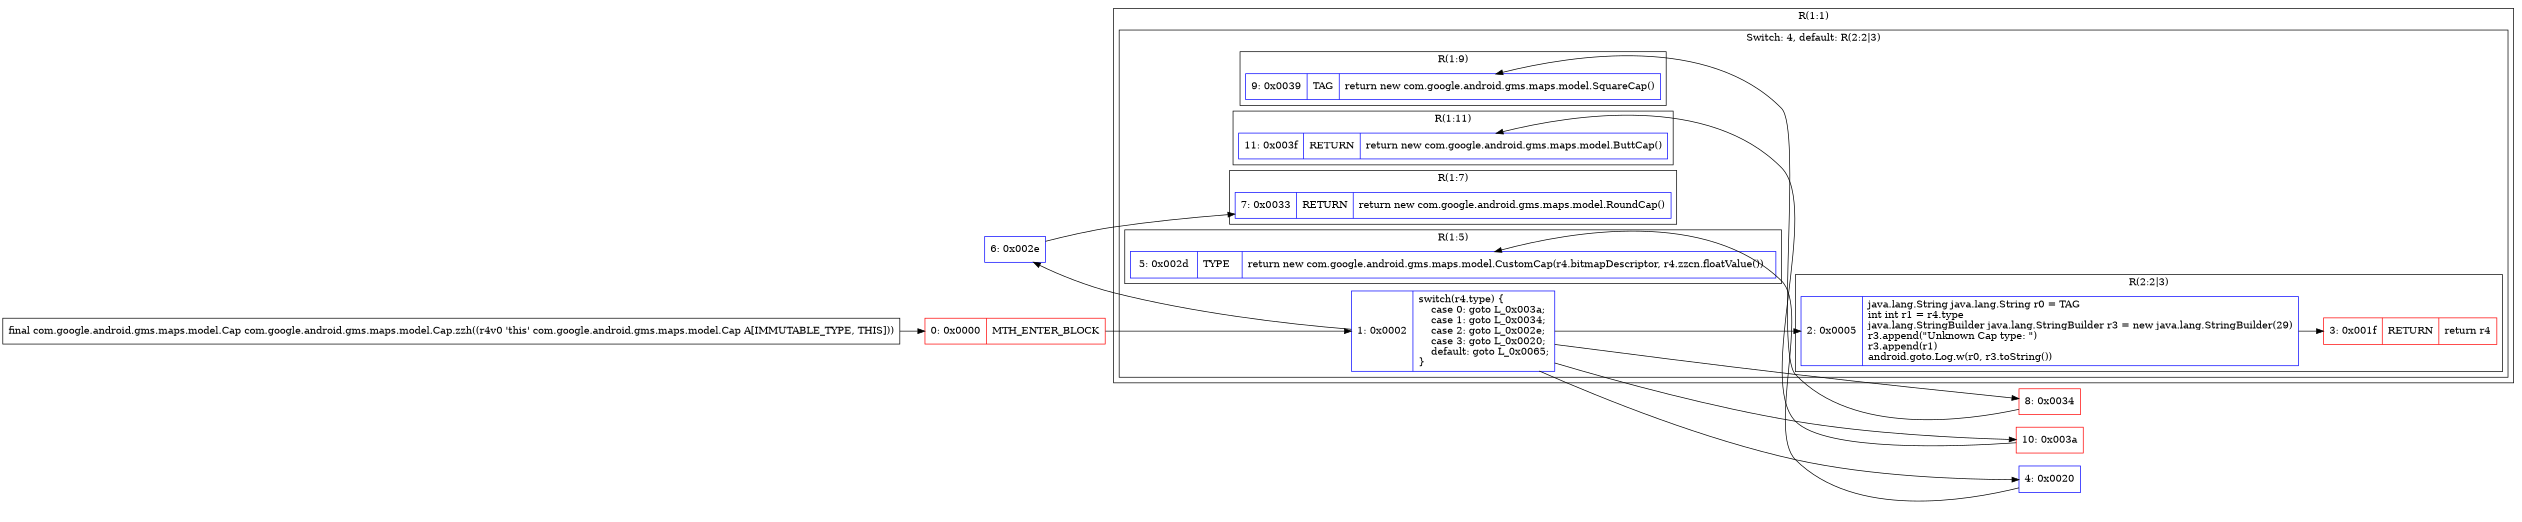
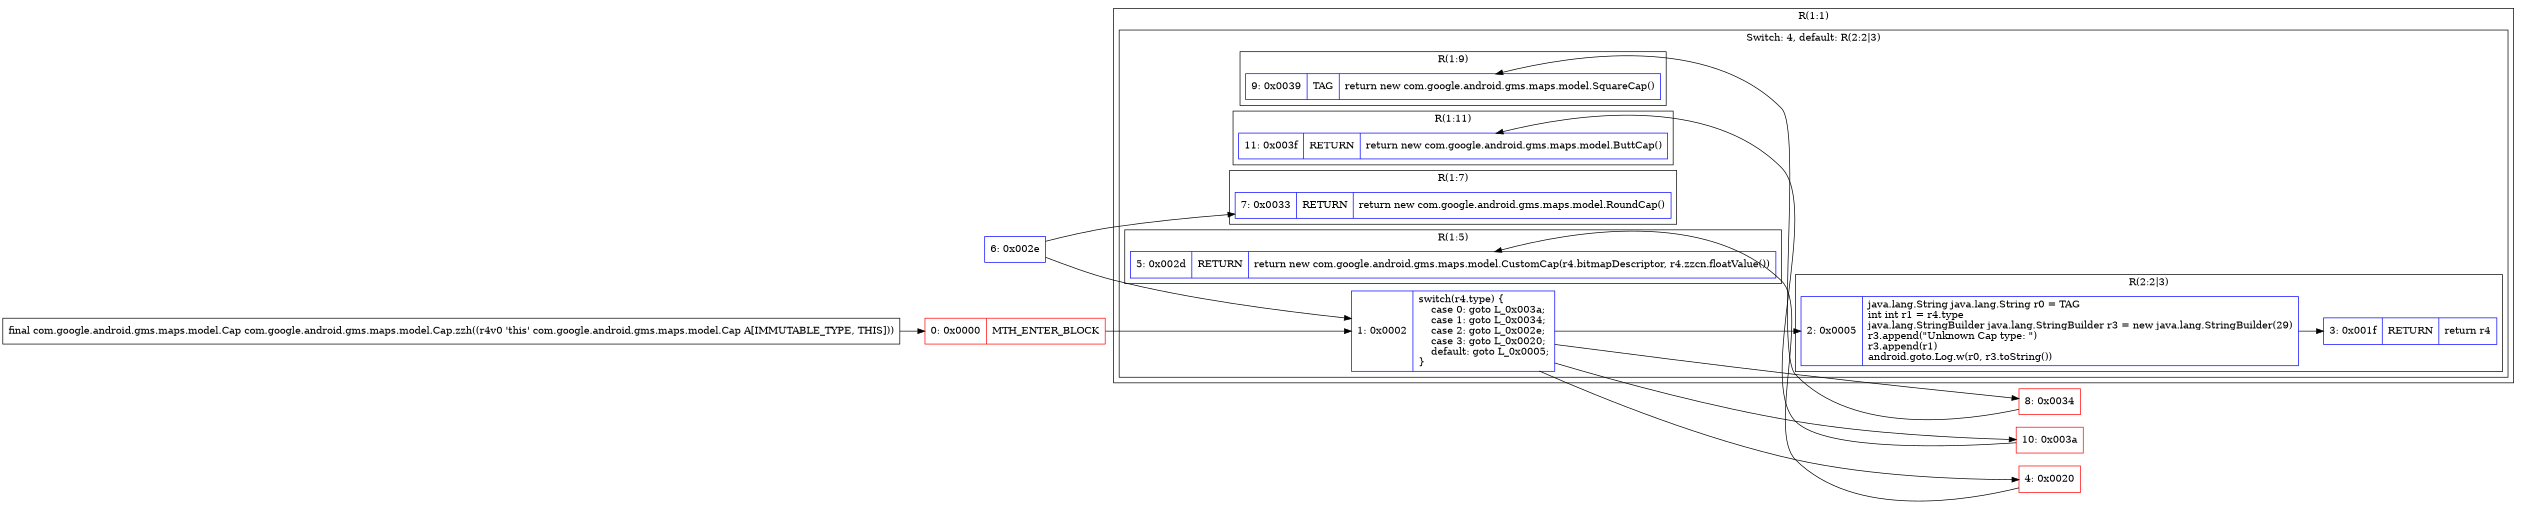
(1217, 264) -> (1220, 264)
(1193, 309) -> (1193, 297)
(2410, 331) -> (2410, 331)
(1484, 352) -> (1484, 352)
(2050, 479) -> (2050, 479)
